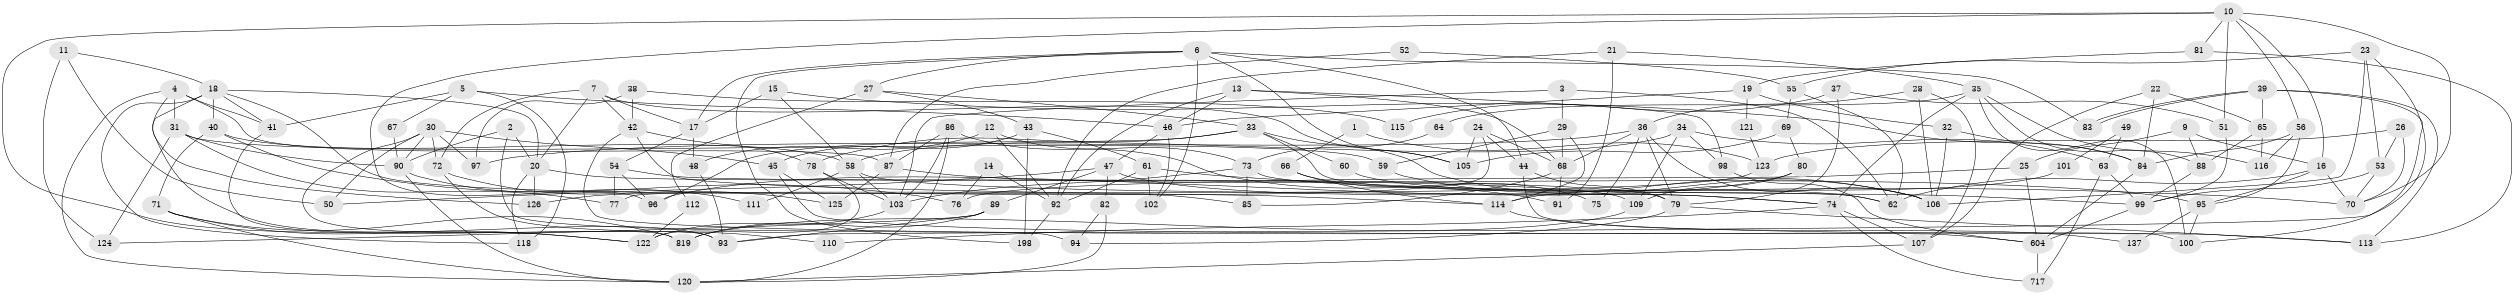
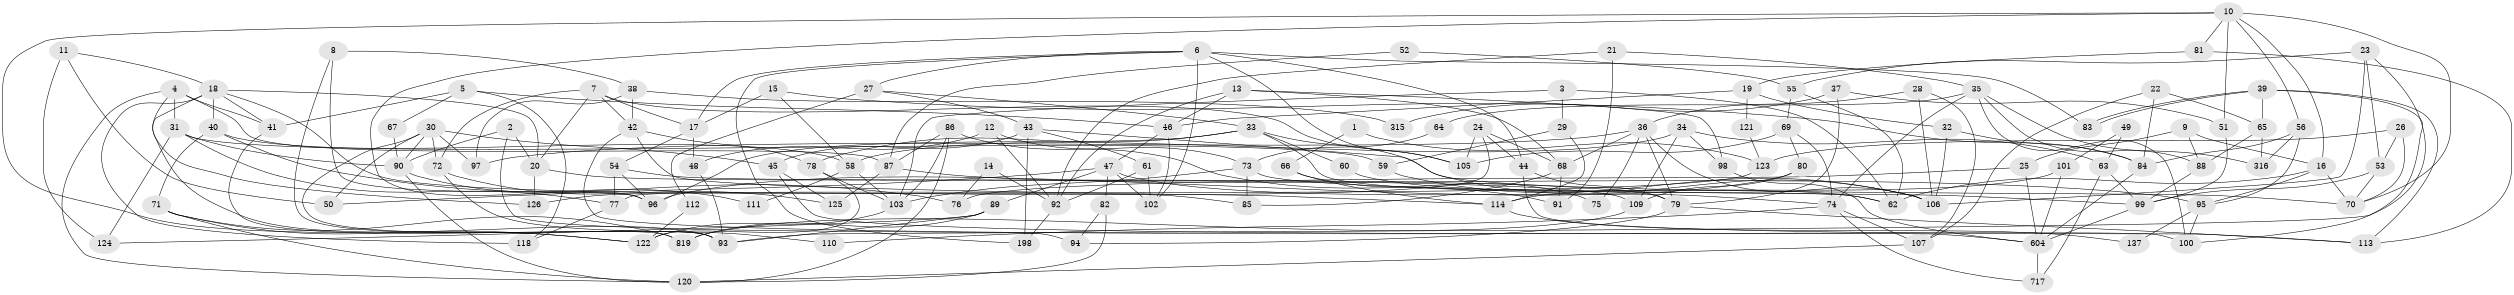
none -> (333, 51)
(1398, 128) -> (1398, 128)
(1562, 143) -> none
(2261, 167) -> (2261, 167)
none -> (1132, 188)
(2013, 190) -> (1367, 154)
(1339, 193) -> (1823, 160)
(513, 200) -> (569, 225)
none -> (2051, 205)
